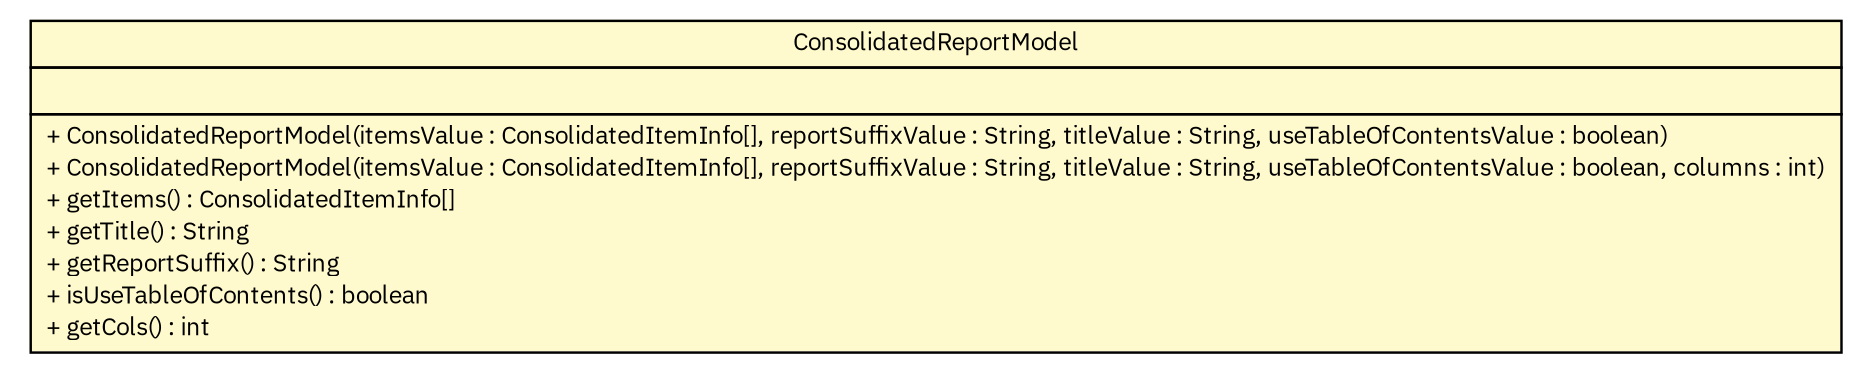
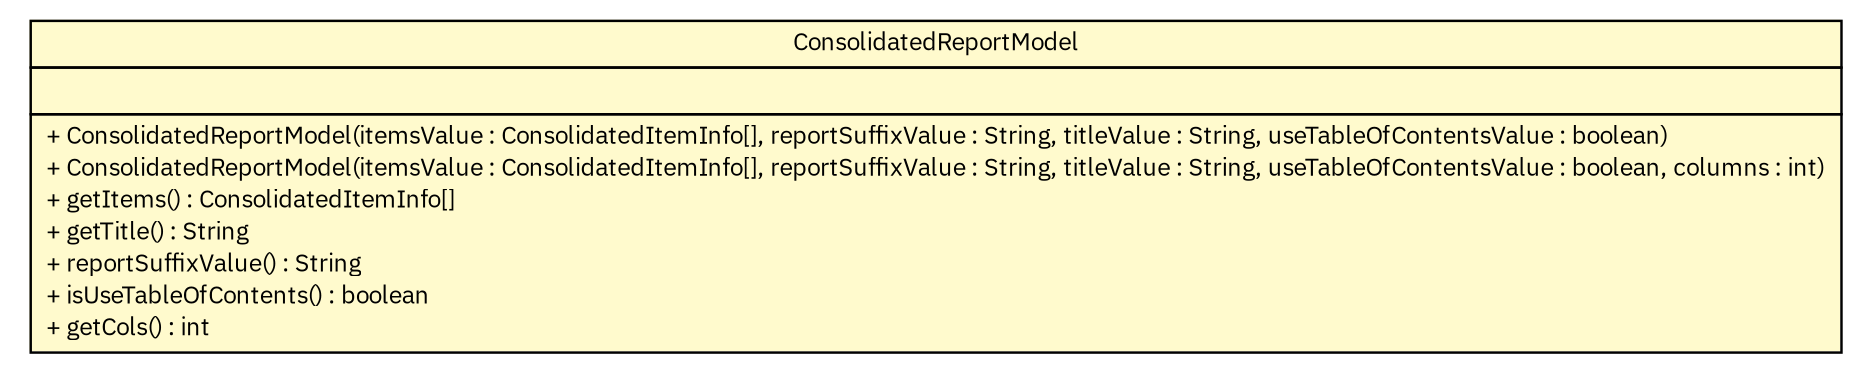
(193, 264) -> (204, 264)
